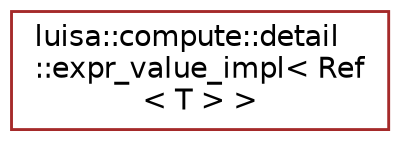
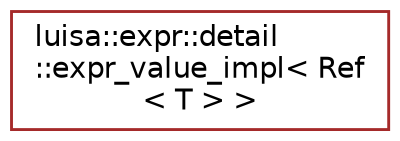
(200, 71) -> (200, 71)
